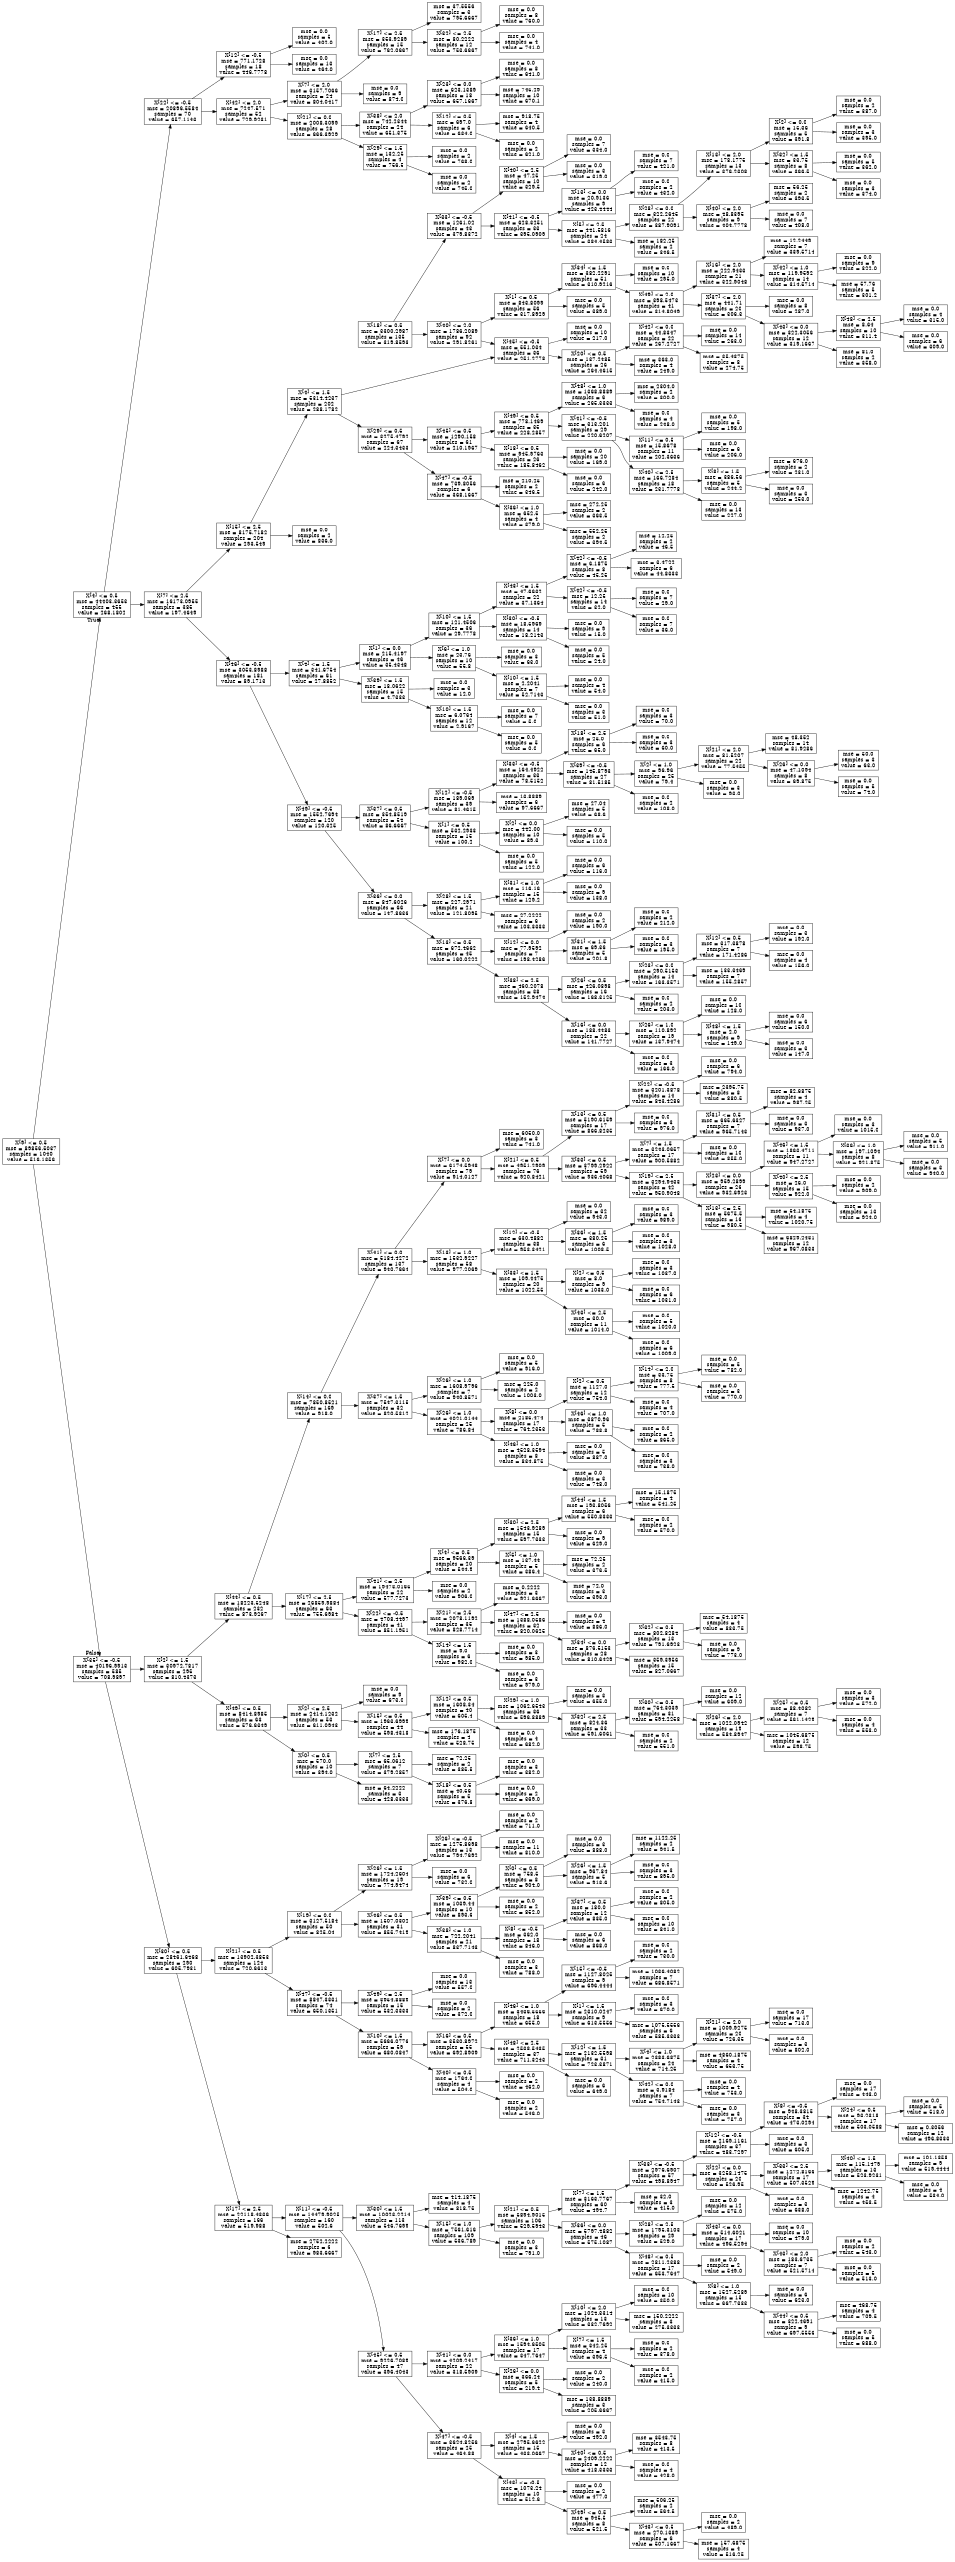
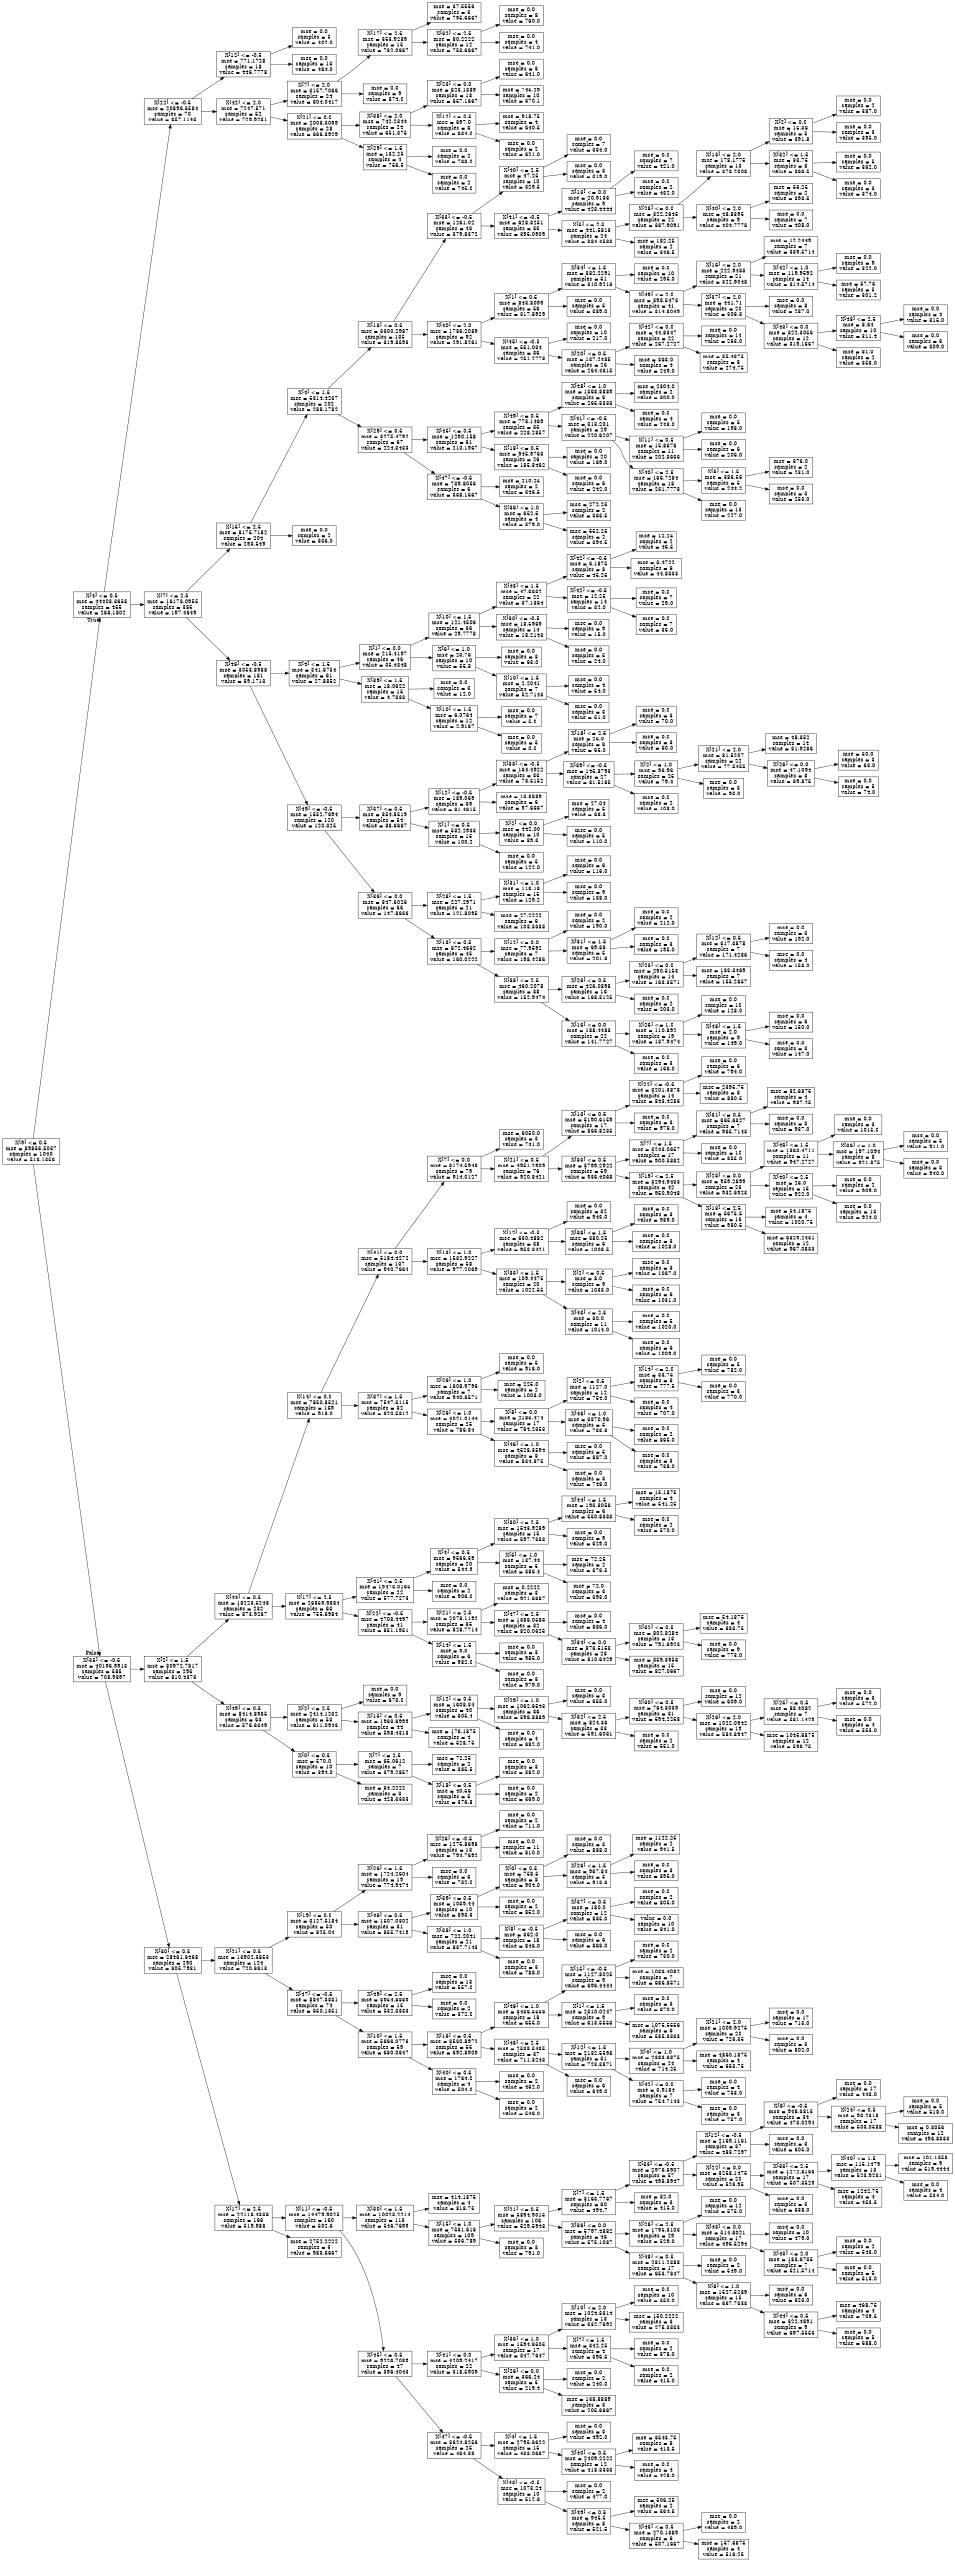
(416, 376) -> (348, 369)
(656, 1924) -> (656, 1924)
